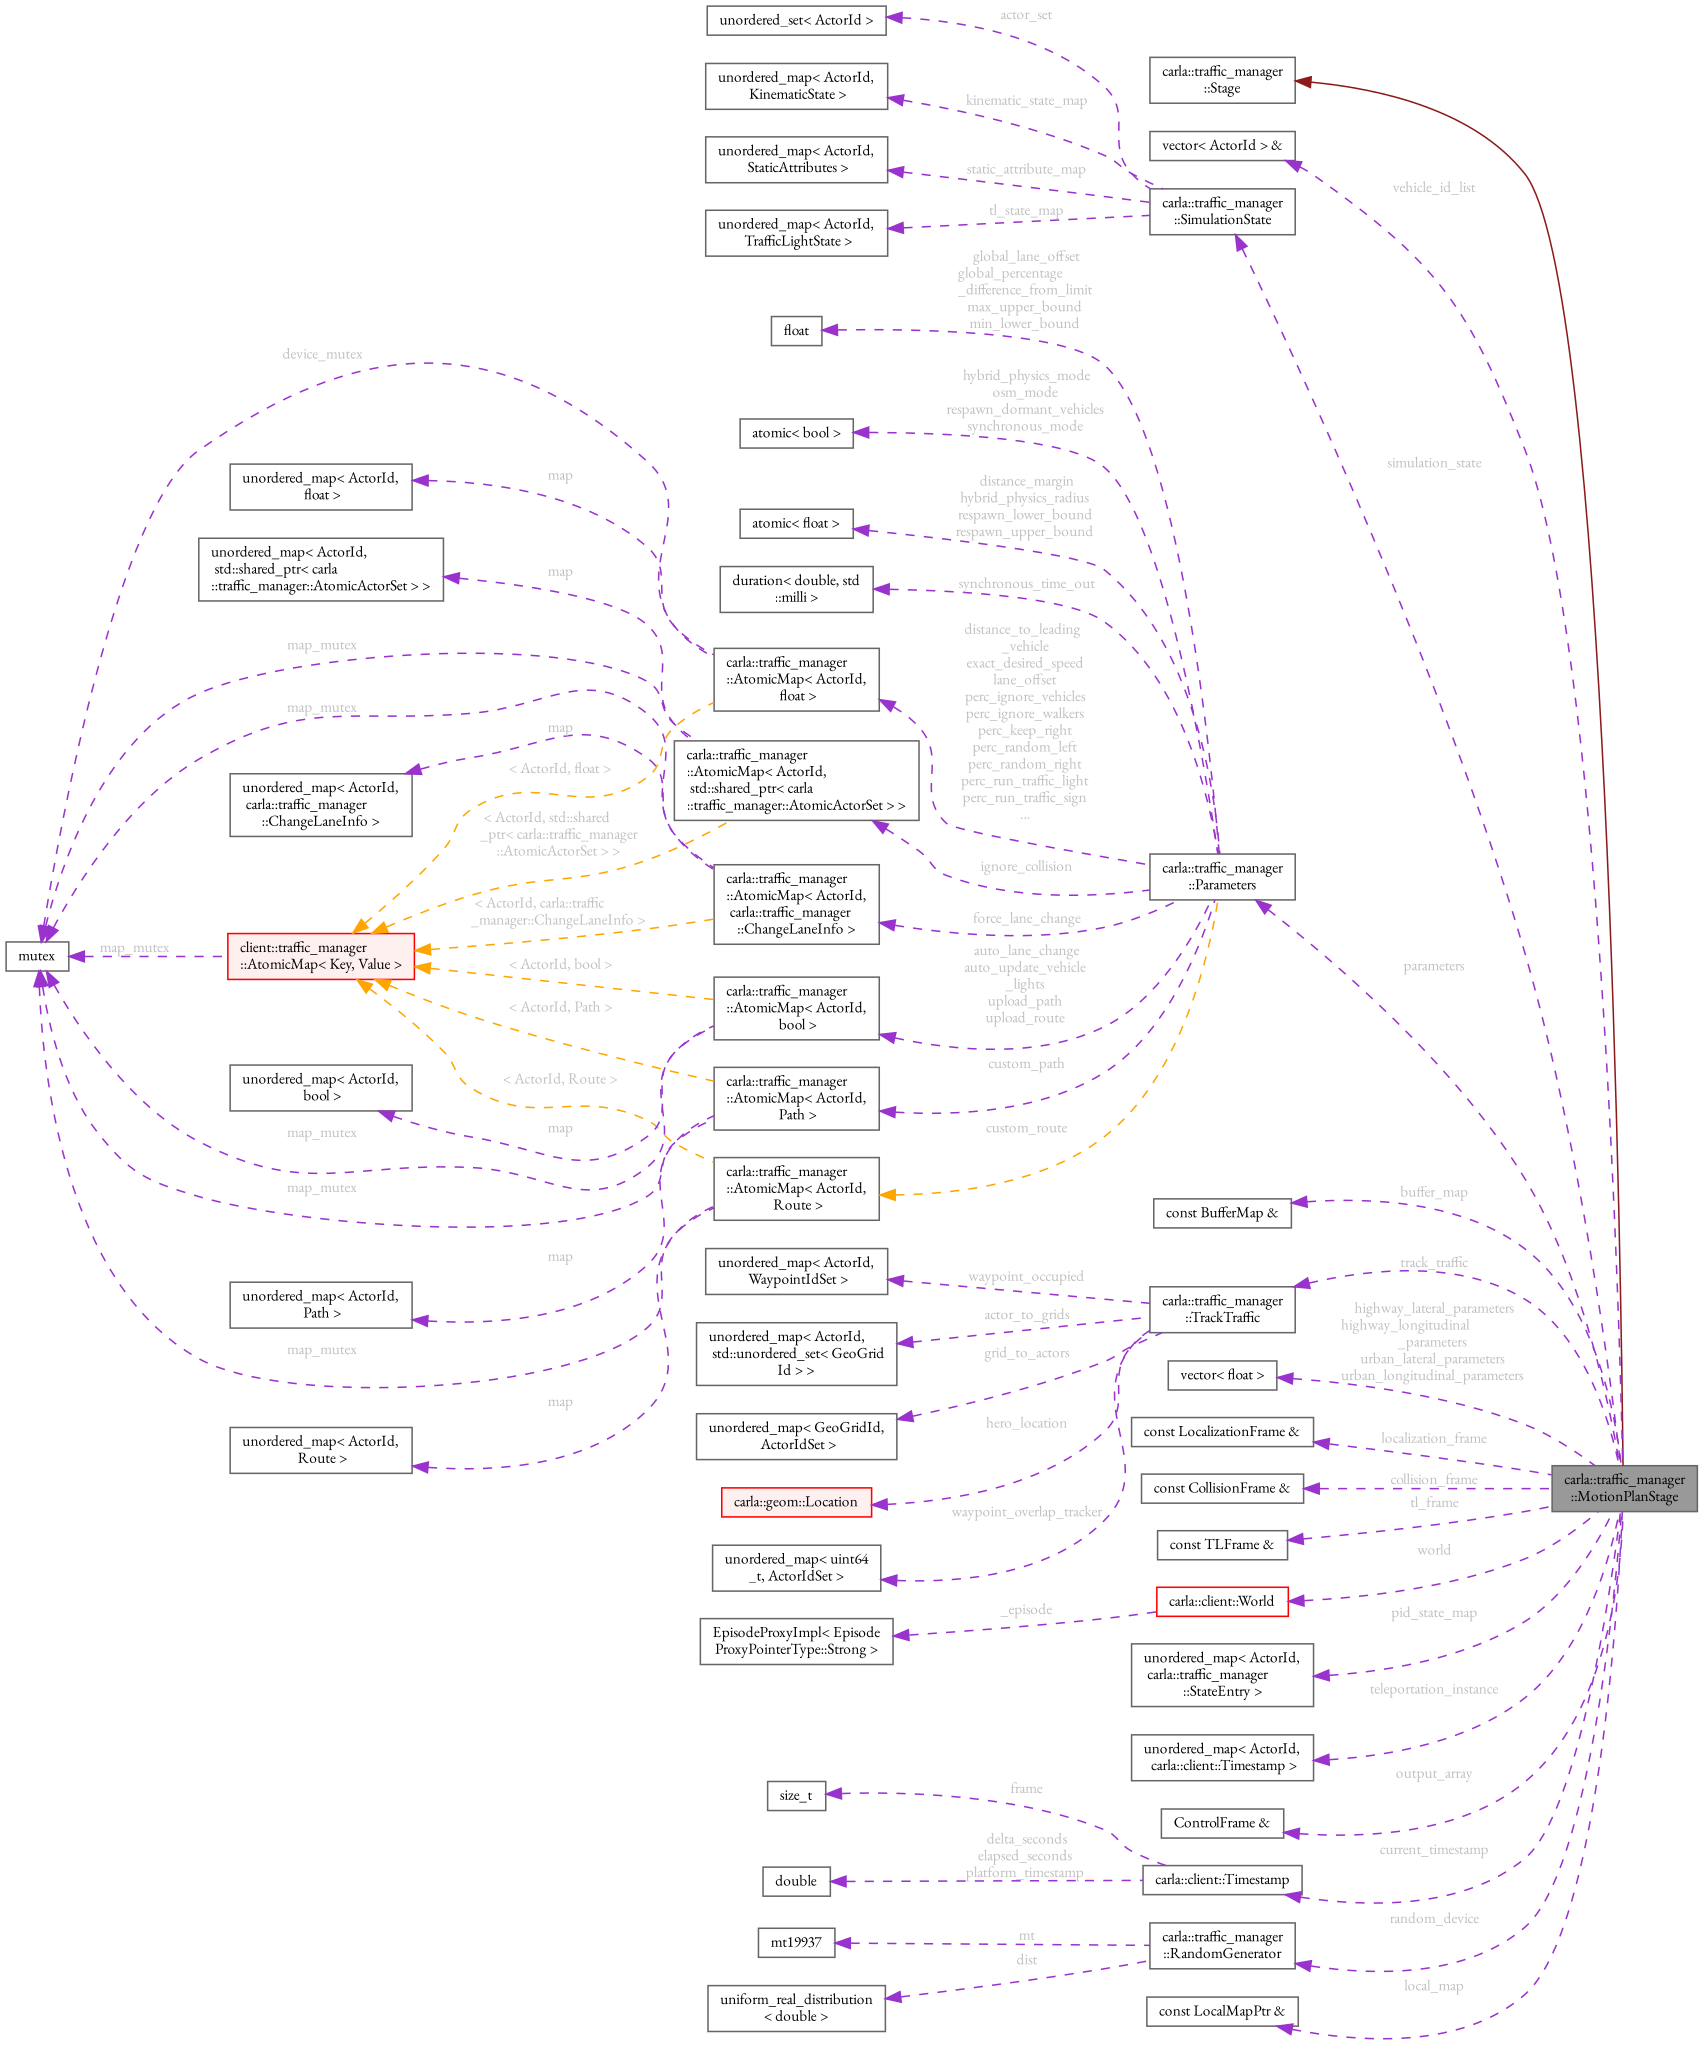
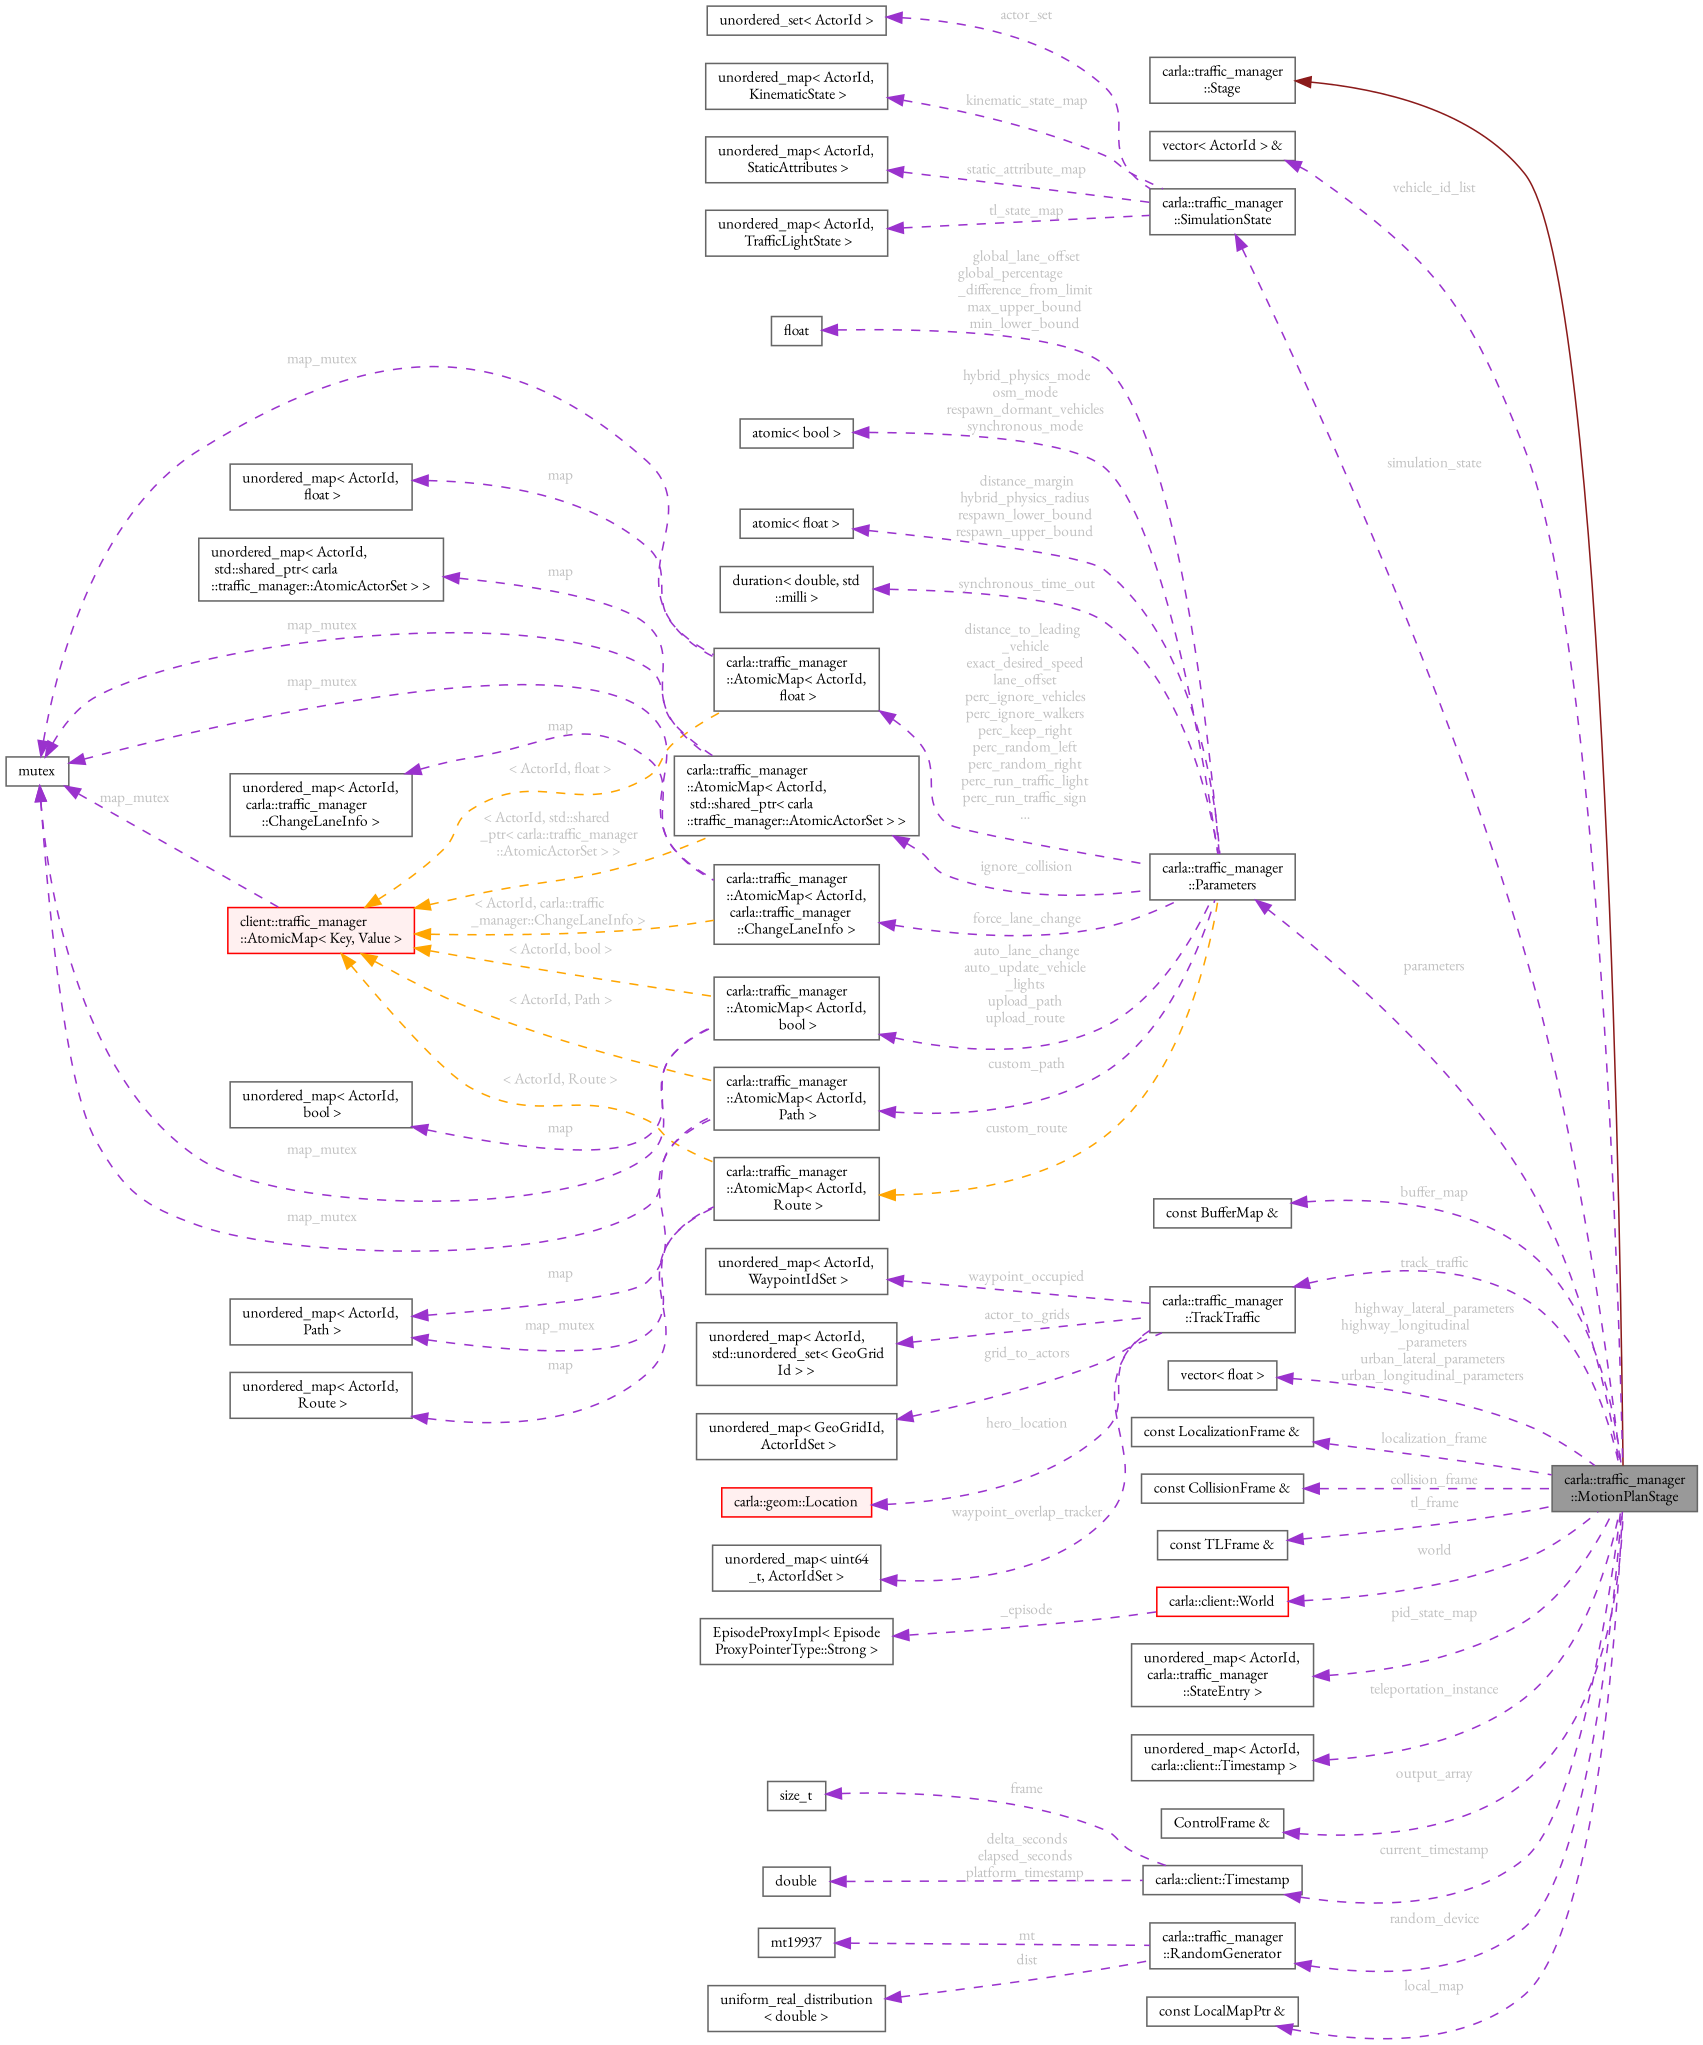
(321, 355) -> (321, 359)
(290, 1383) -> (616, 1346)
